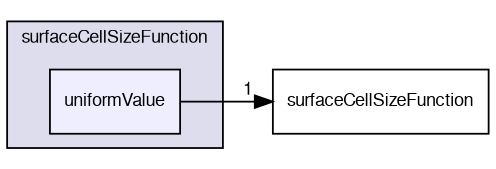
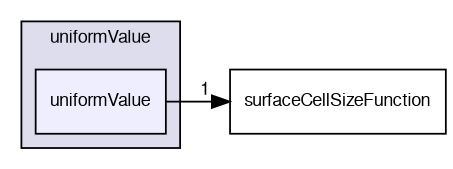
(115, 38) -> (101, 38)
